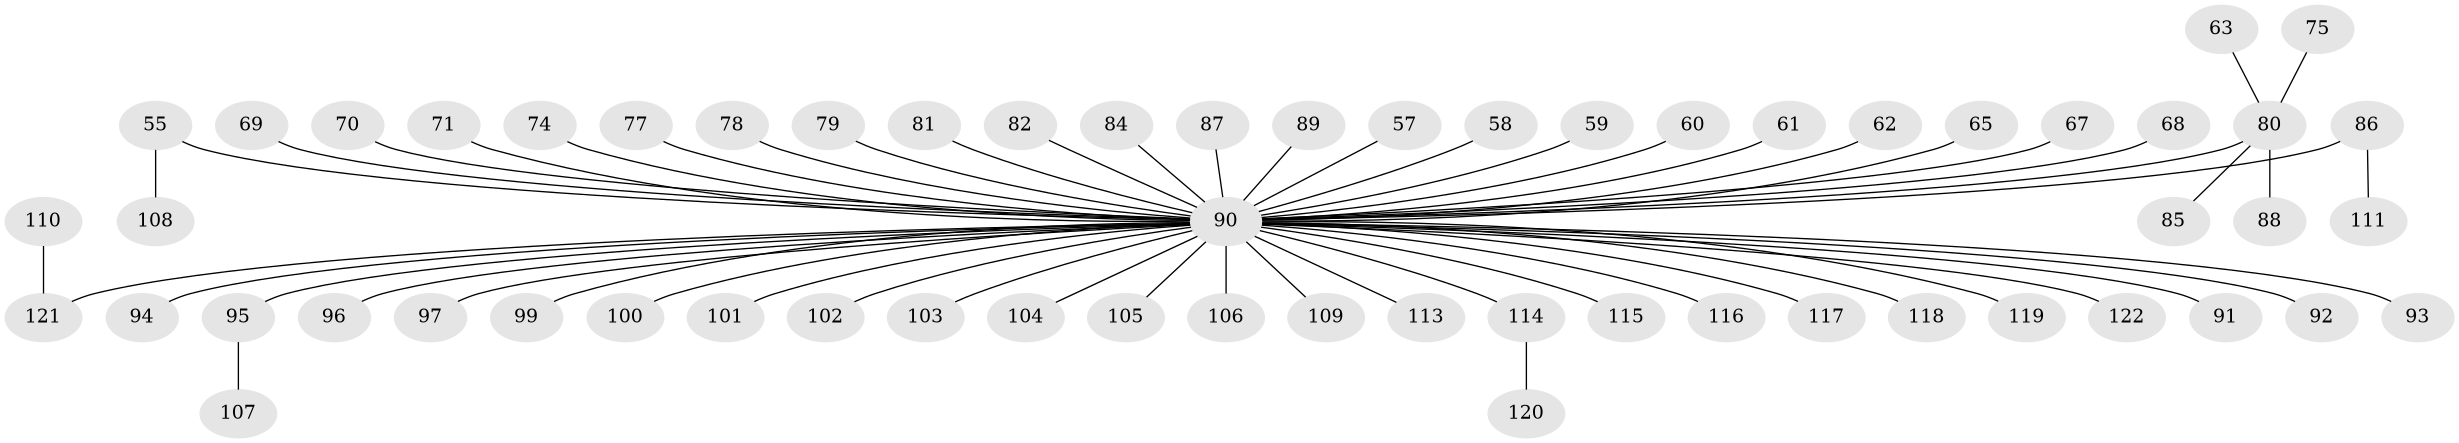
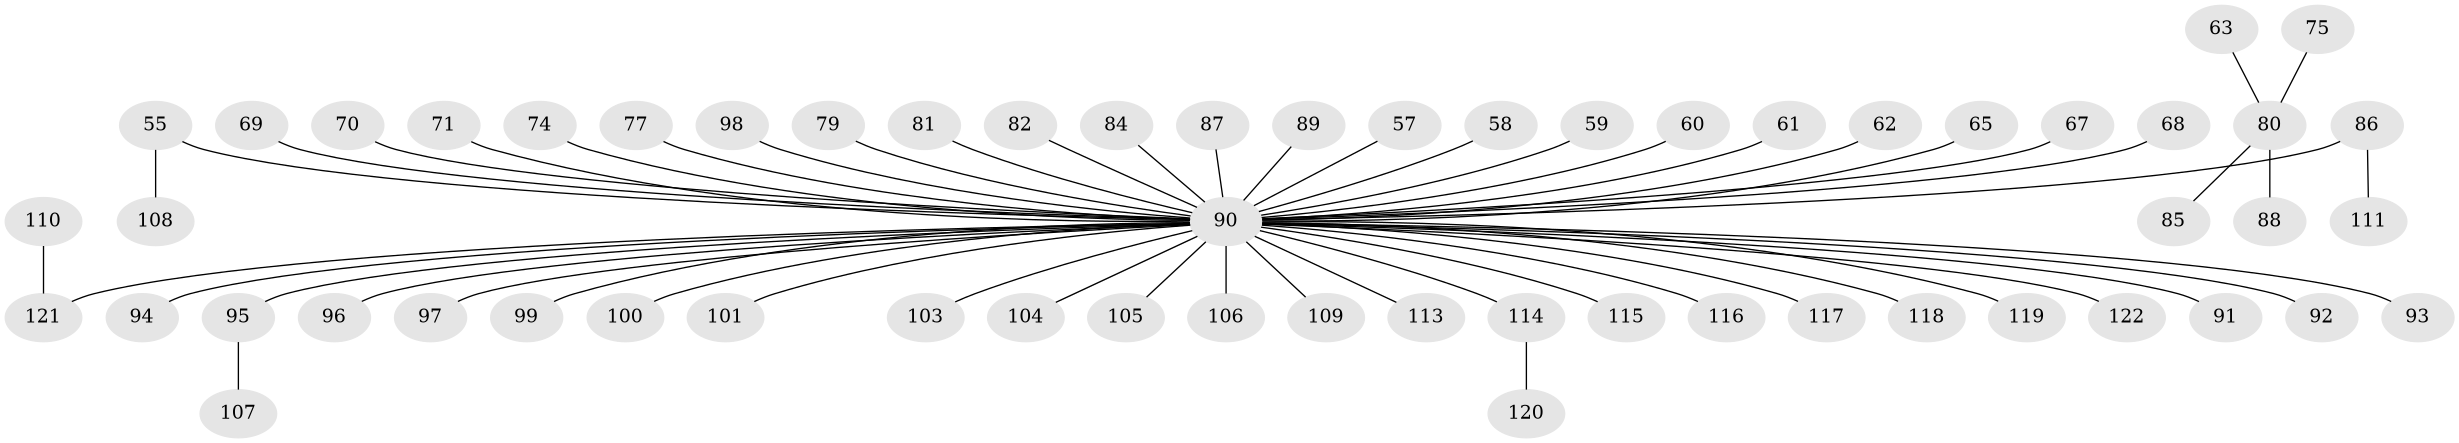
(732, 125) -> (732, 125)
(1755, 200) -> none
(826, 318) -> none
